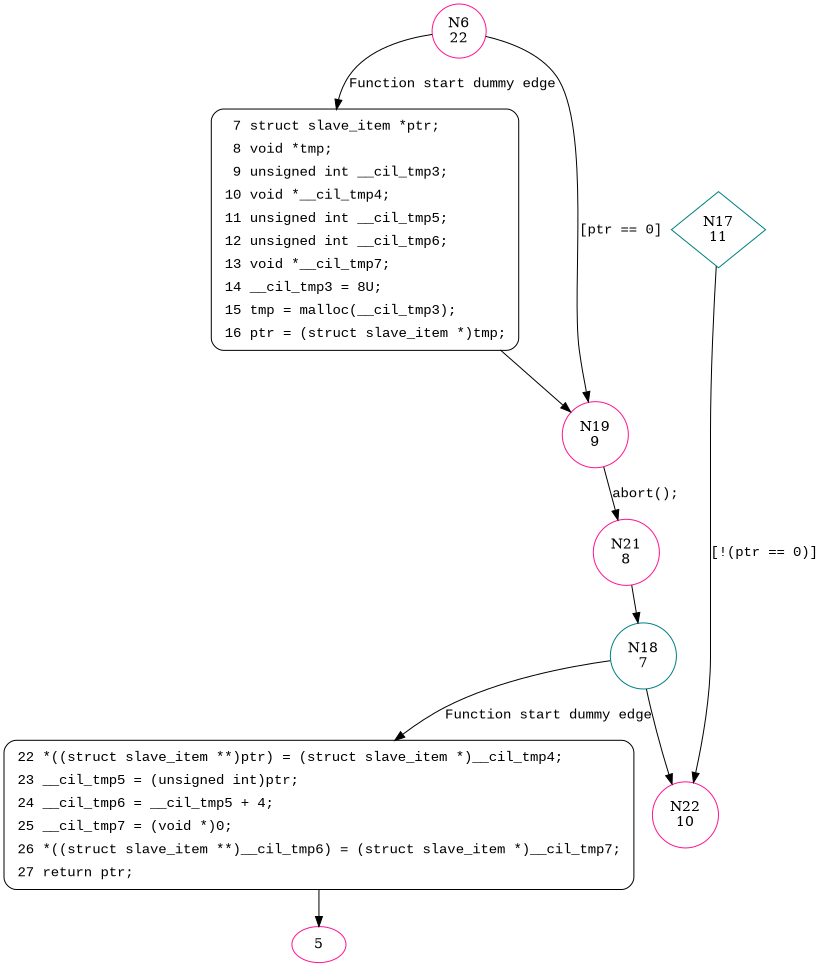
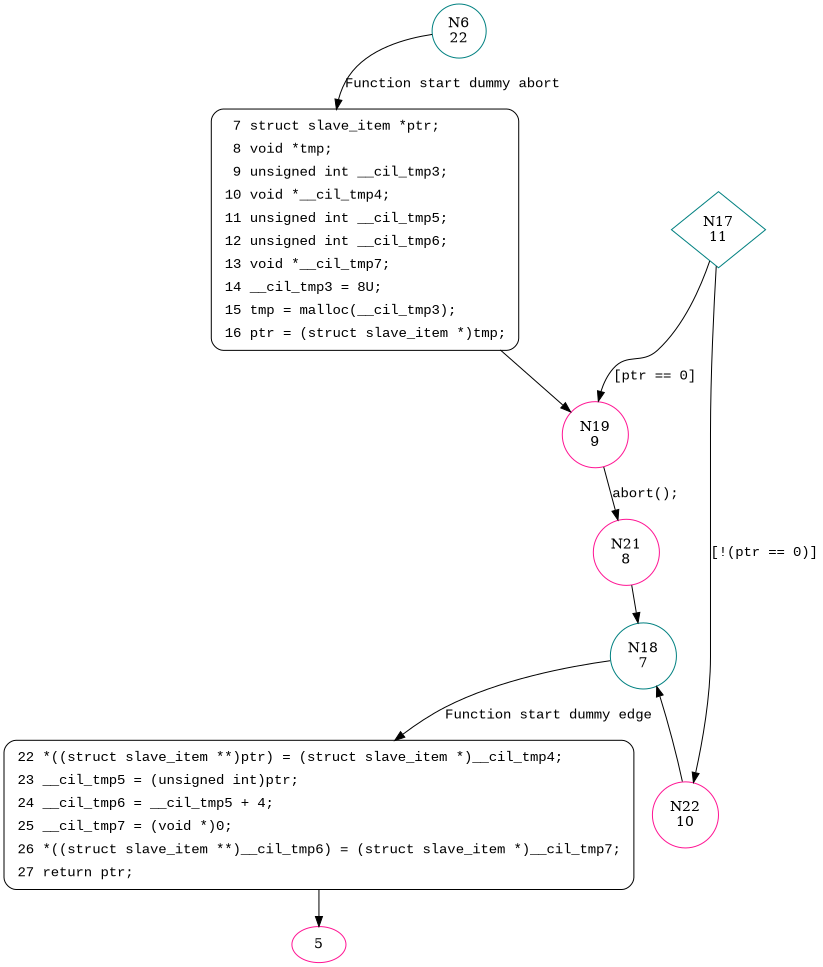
(459, 31) -> (459, 31)
(453, 83) -> (453, 83)
(577, 191) -> (668, 340)
(657, 732) -> (672, 739)
